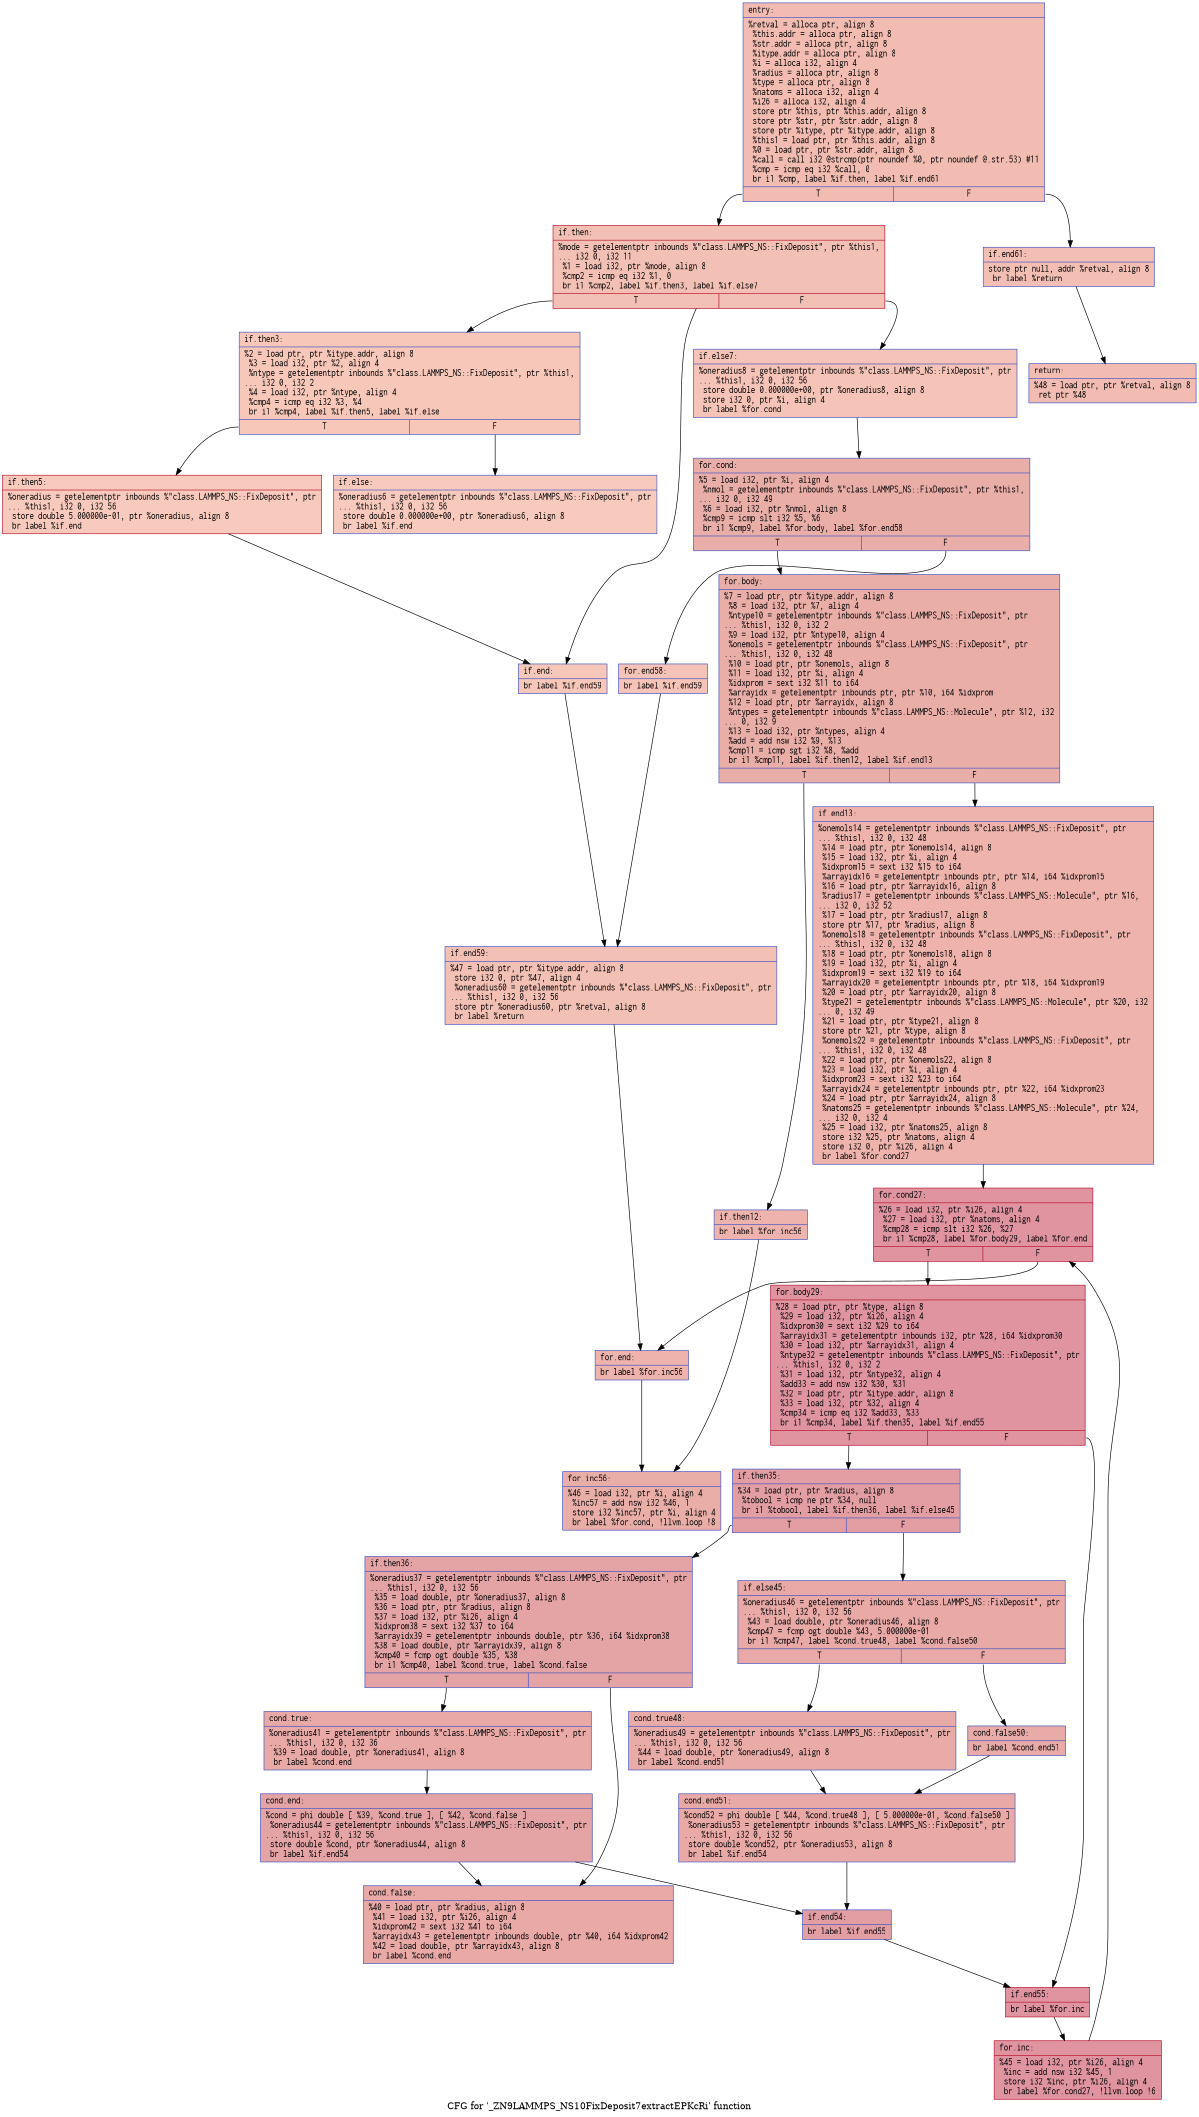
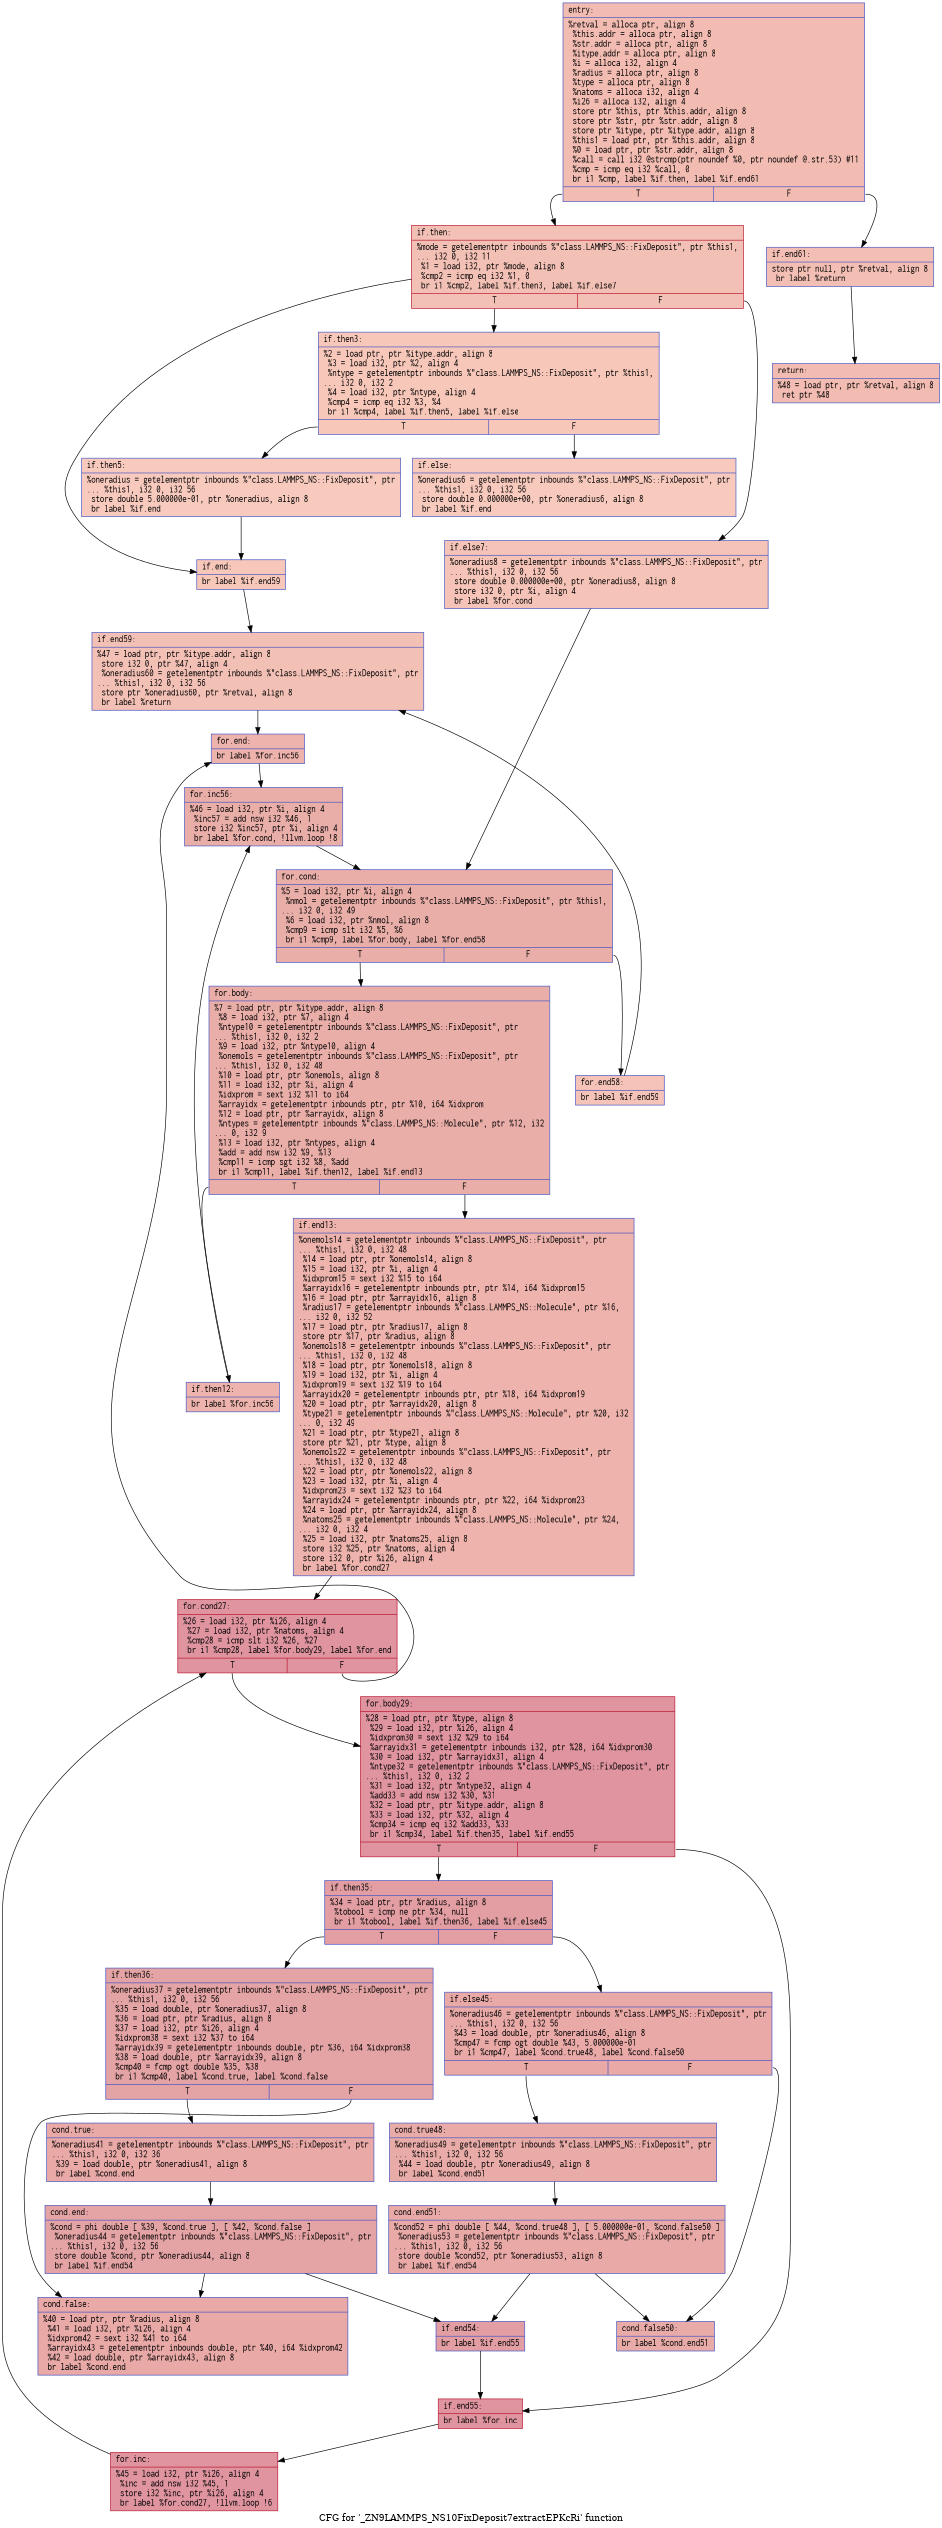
(1069, 269) -> (850, 269)
(162, 504) -> (241, 487)
none -> (335, 856)
(955, 1773) -> (620, 2295)
